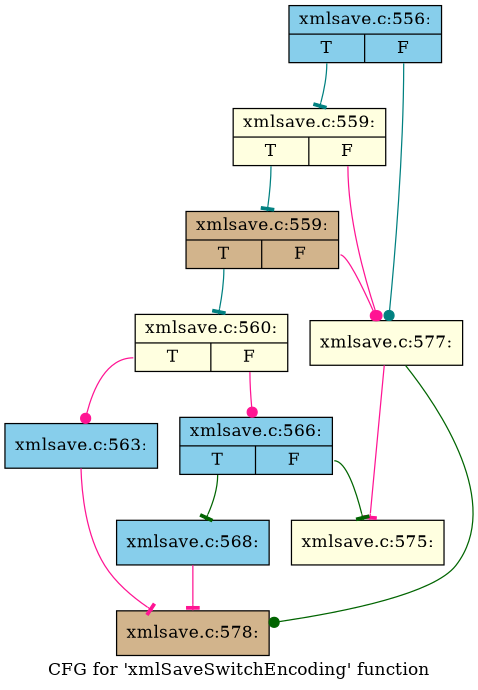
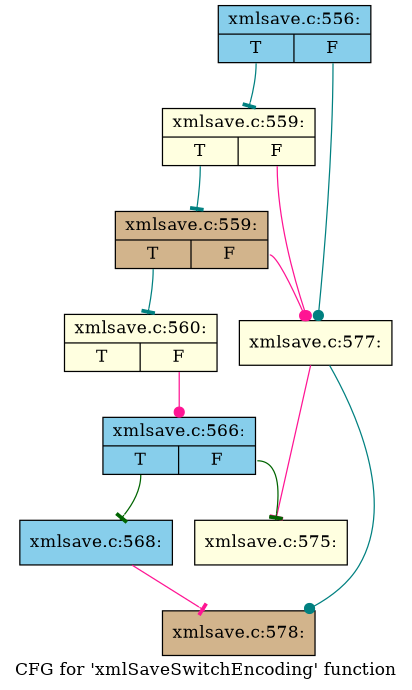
(81, 446) -> none
(464, 551) -> (373, 493)
